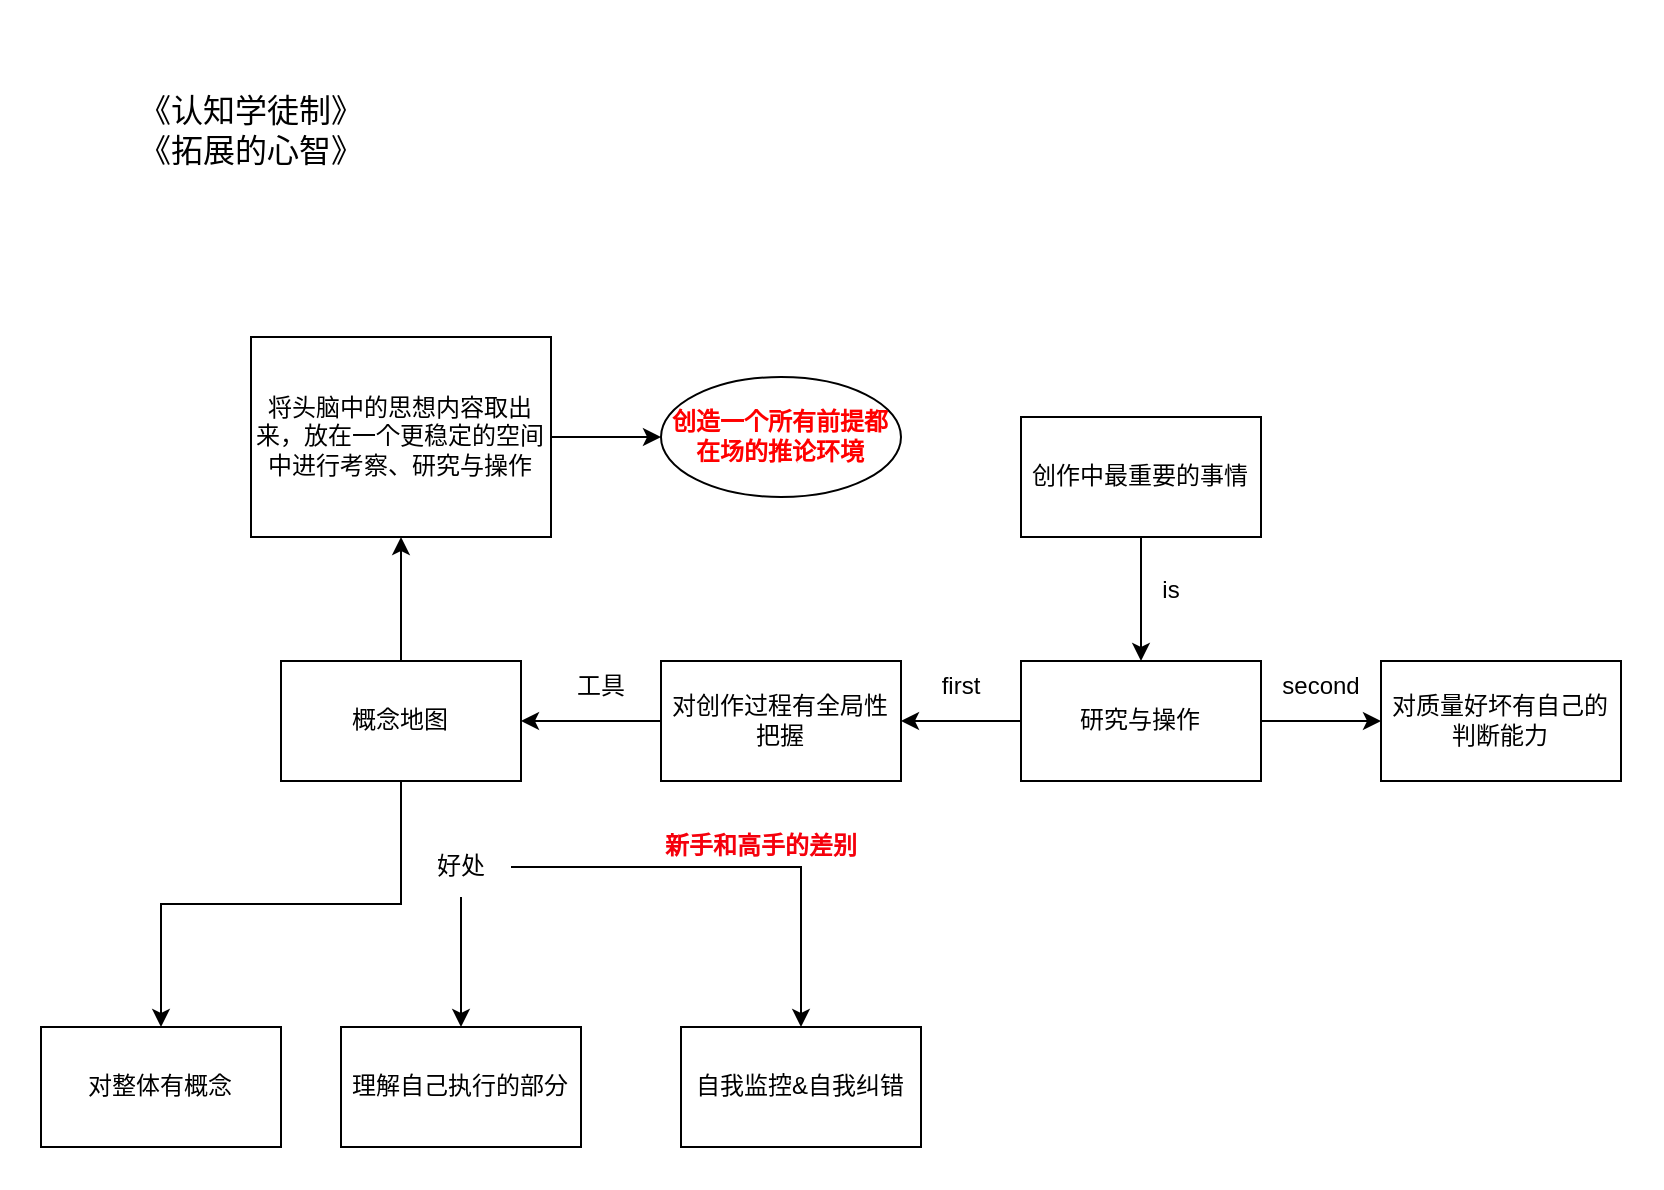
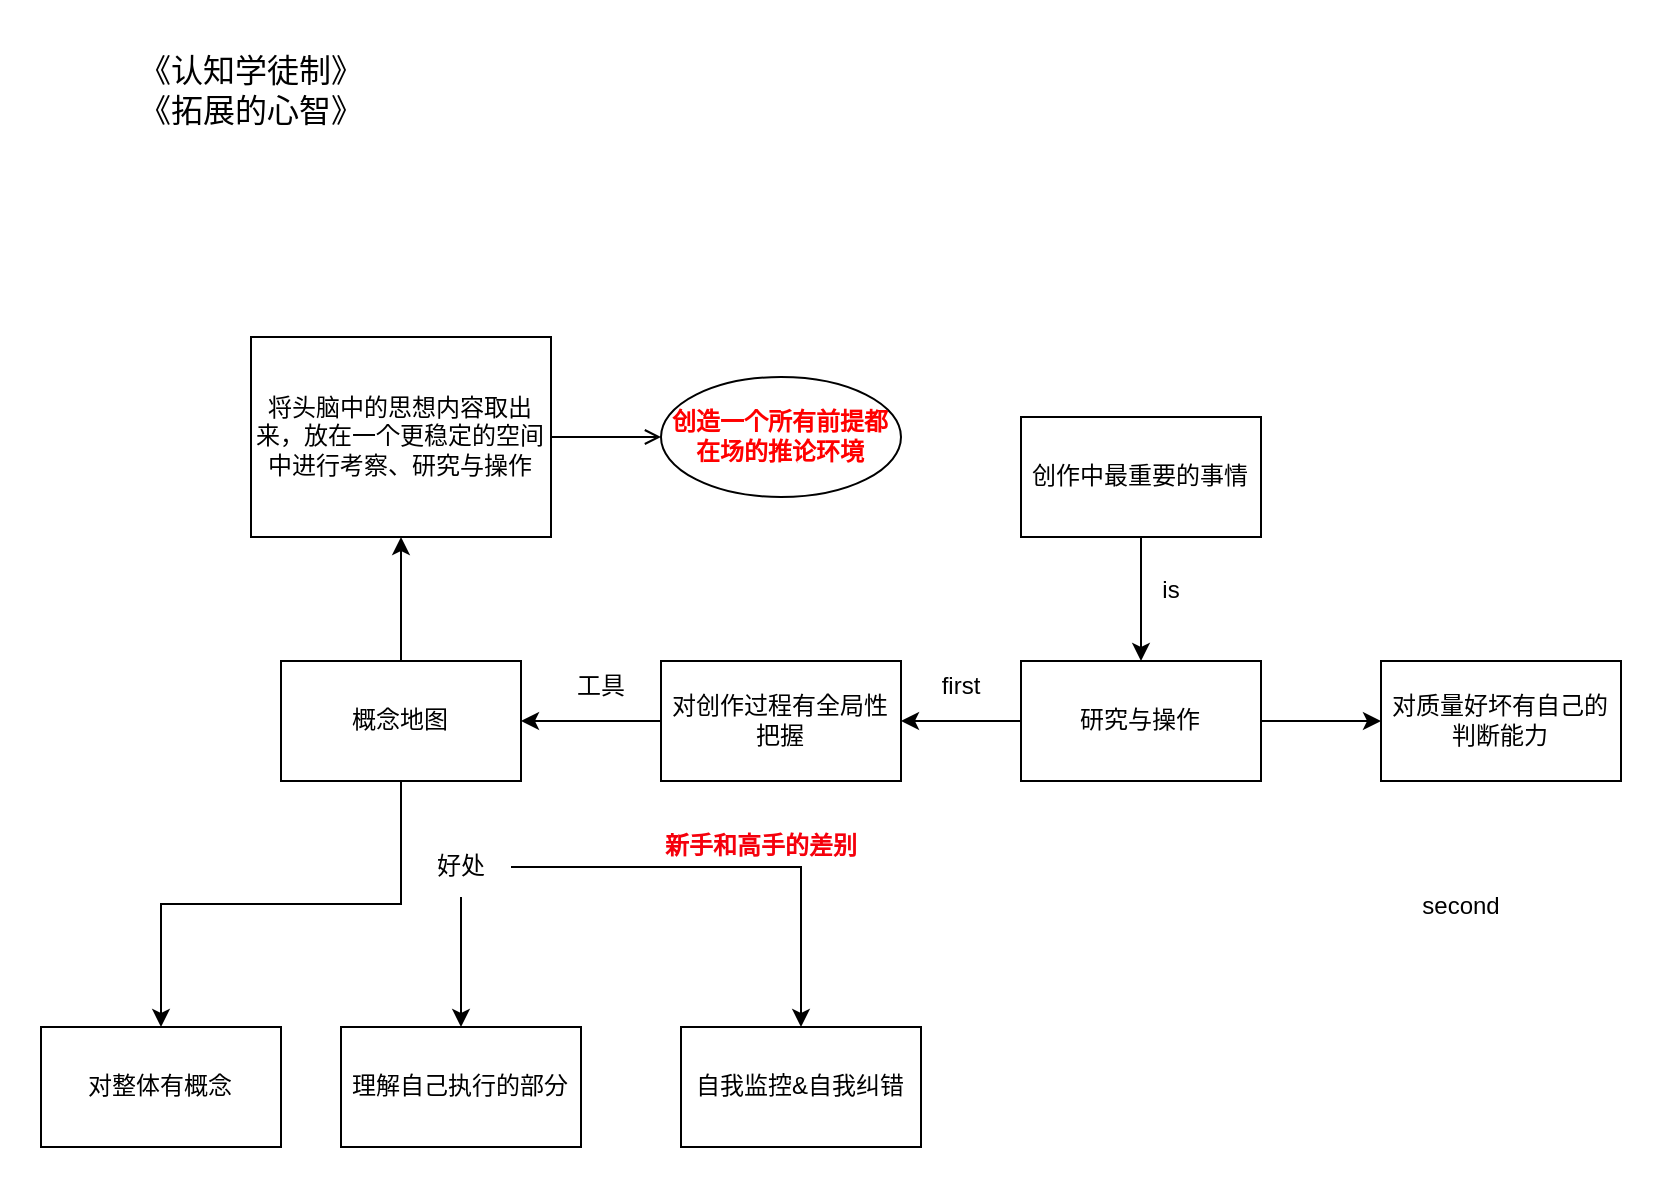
(251, 131) -> (251, 91)
(646, 437) -> (648, 437)
(1321, 687) -> (1461, 907)
